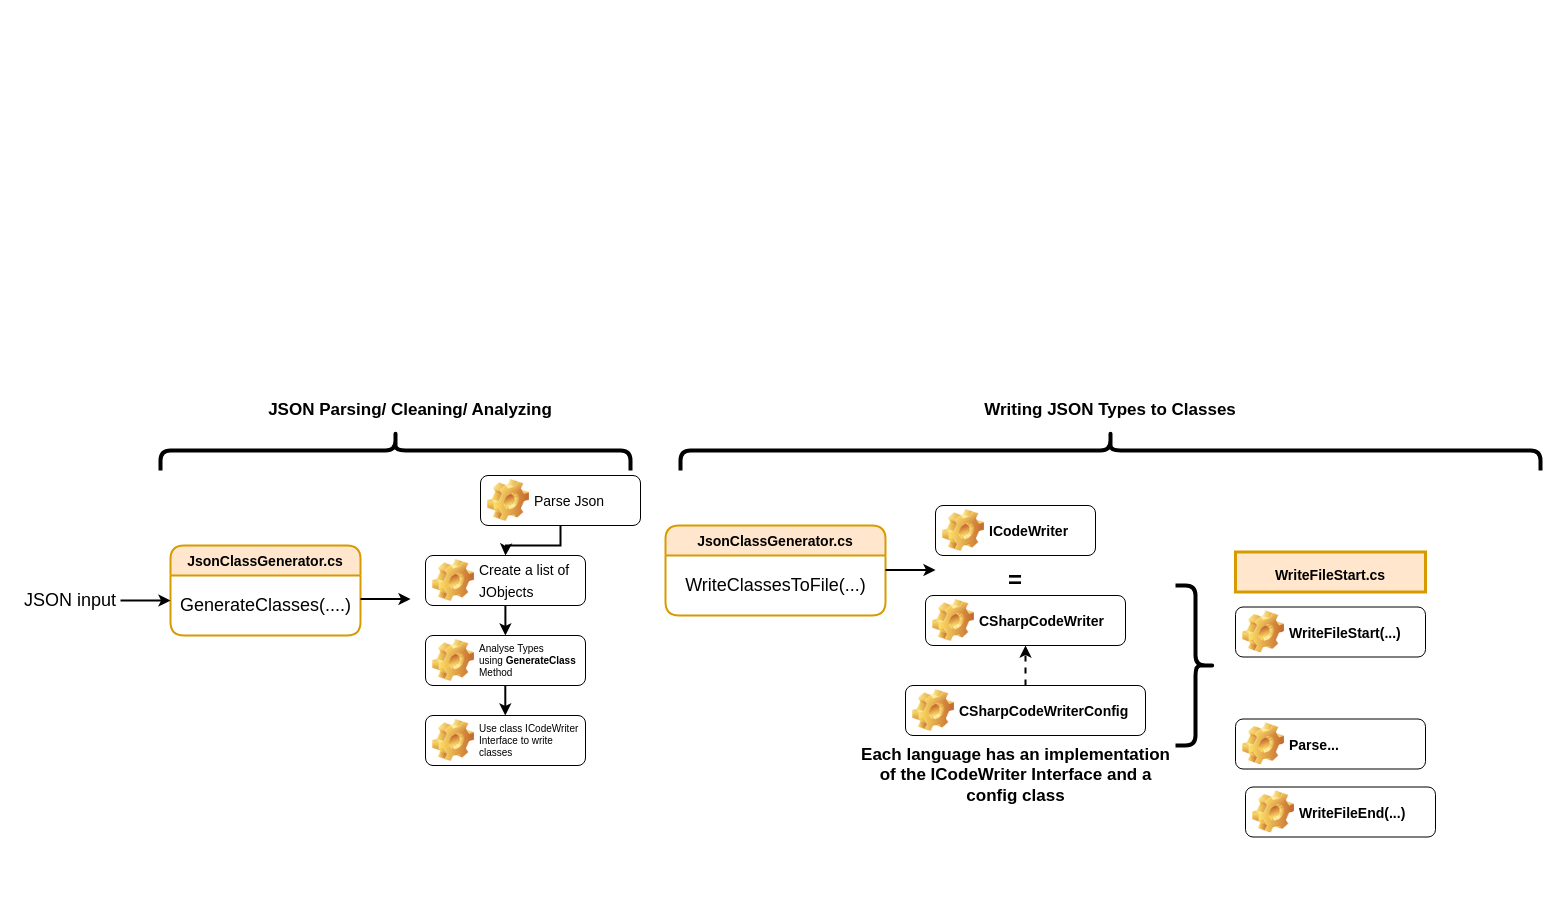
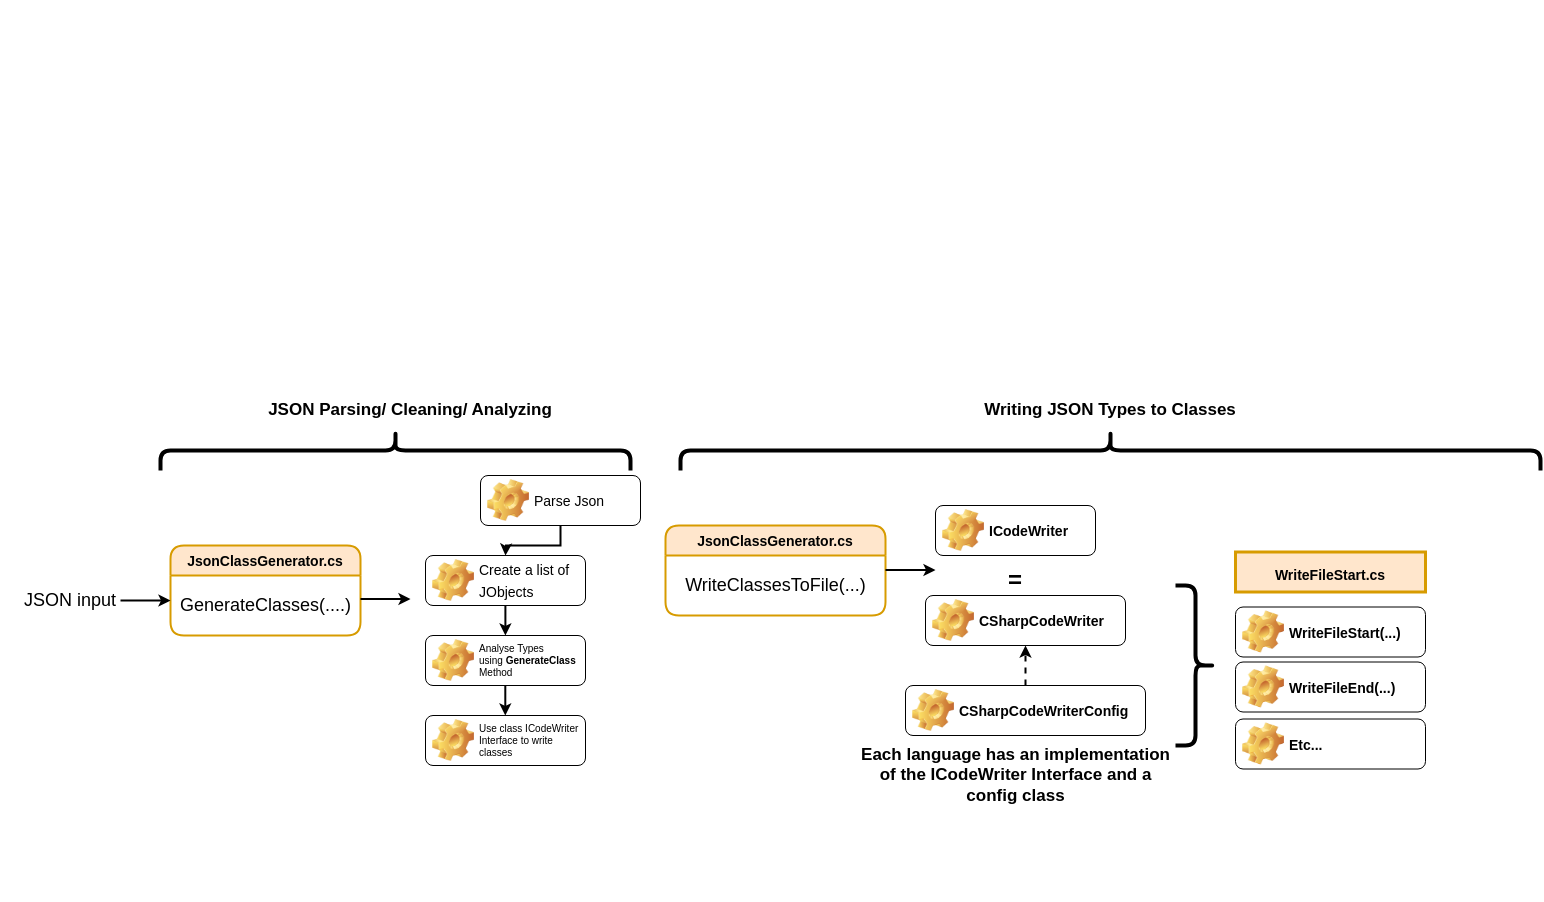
(1323, 745) -> (1313, 745)
(1341, 812) -> (1331, 687)
